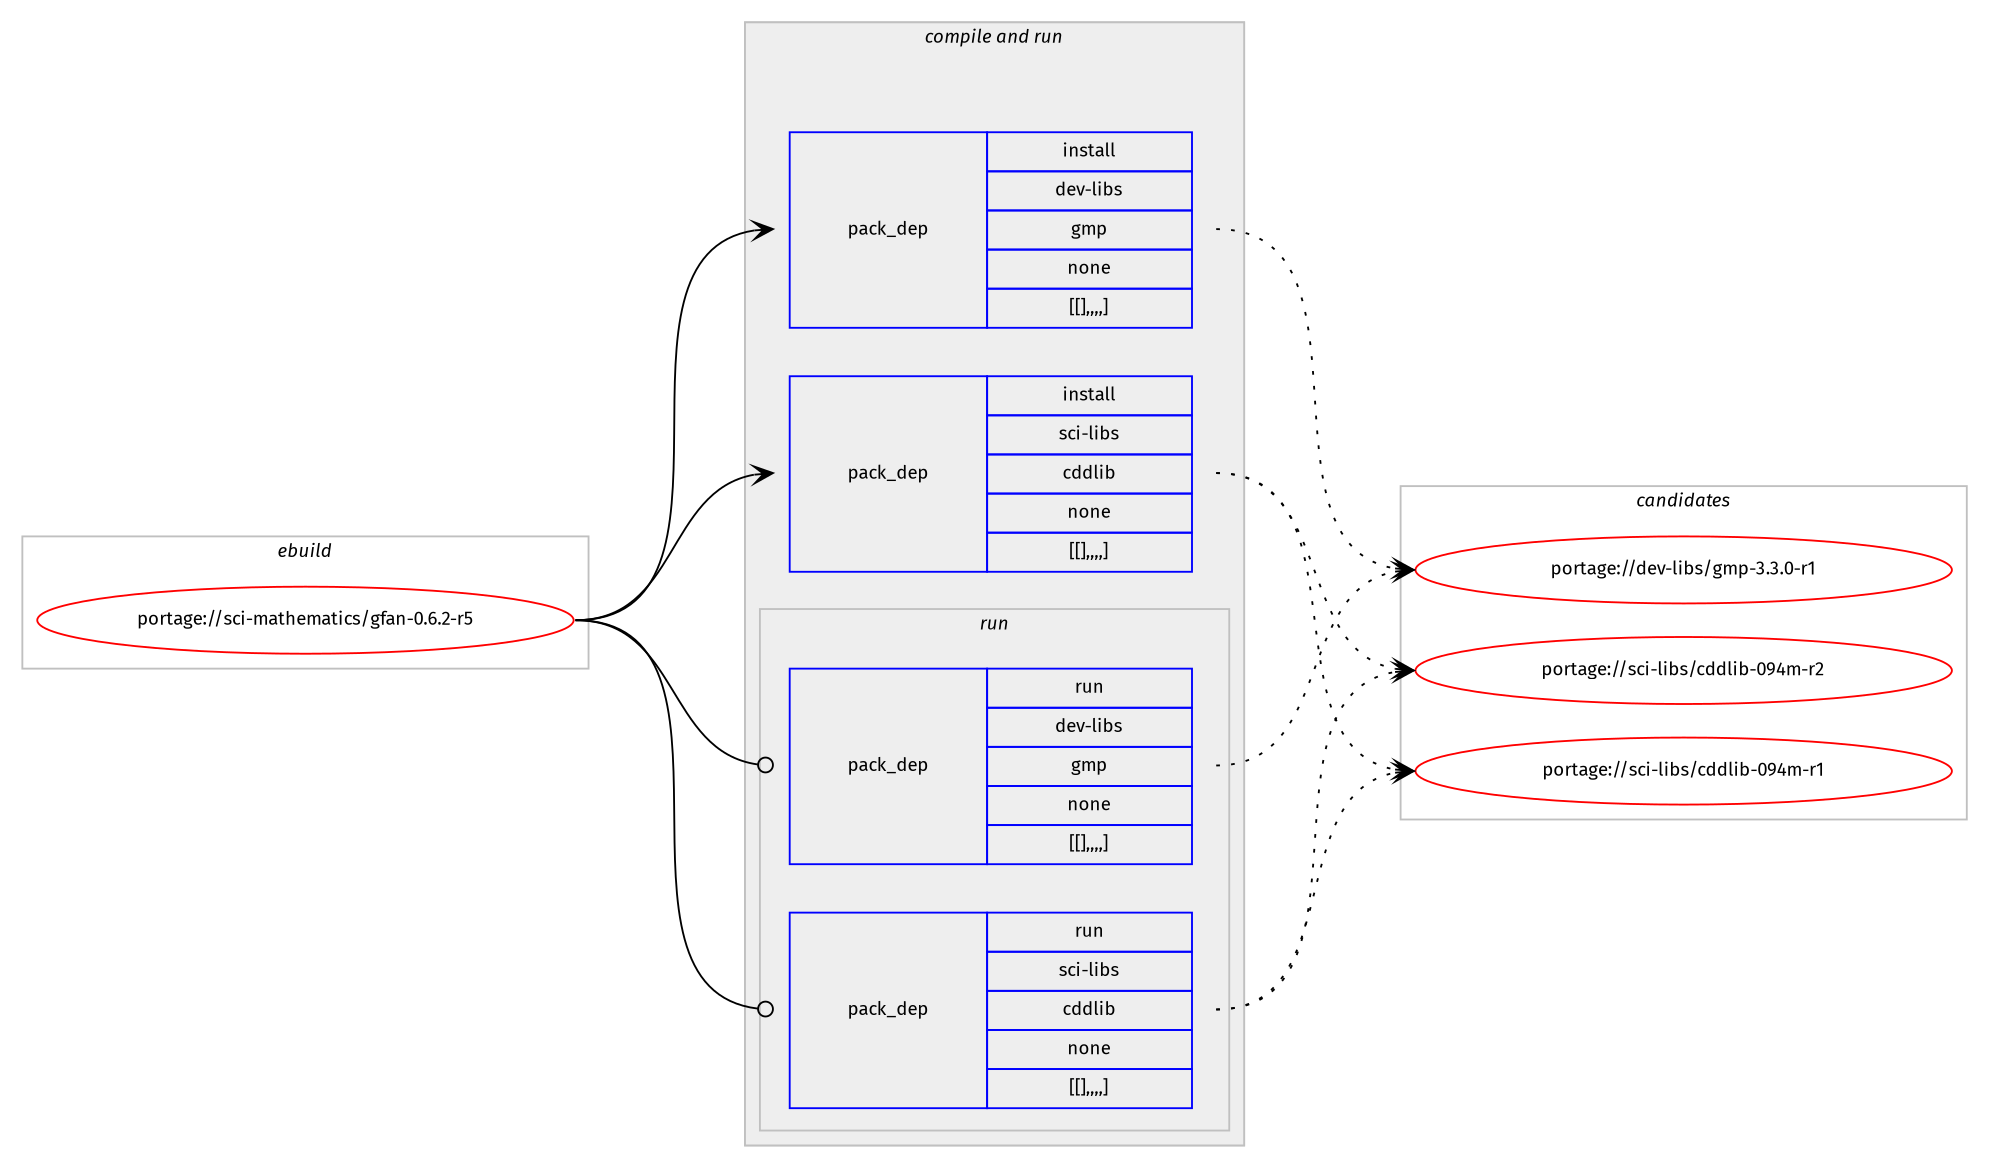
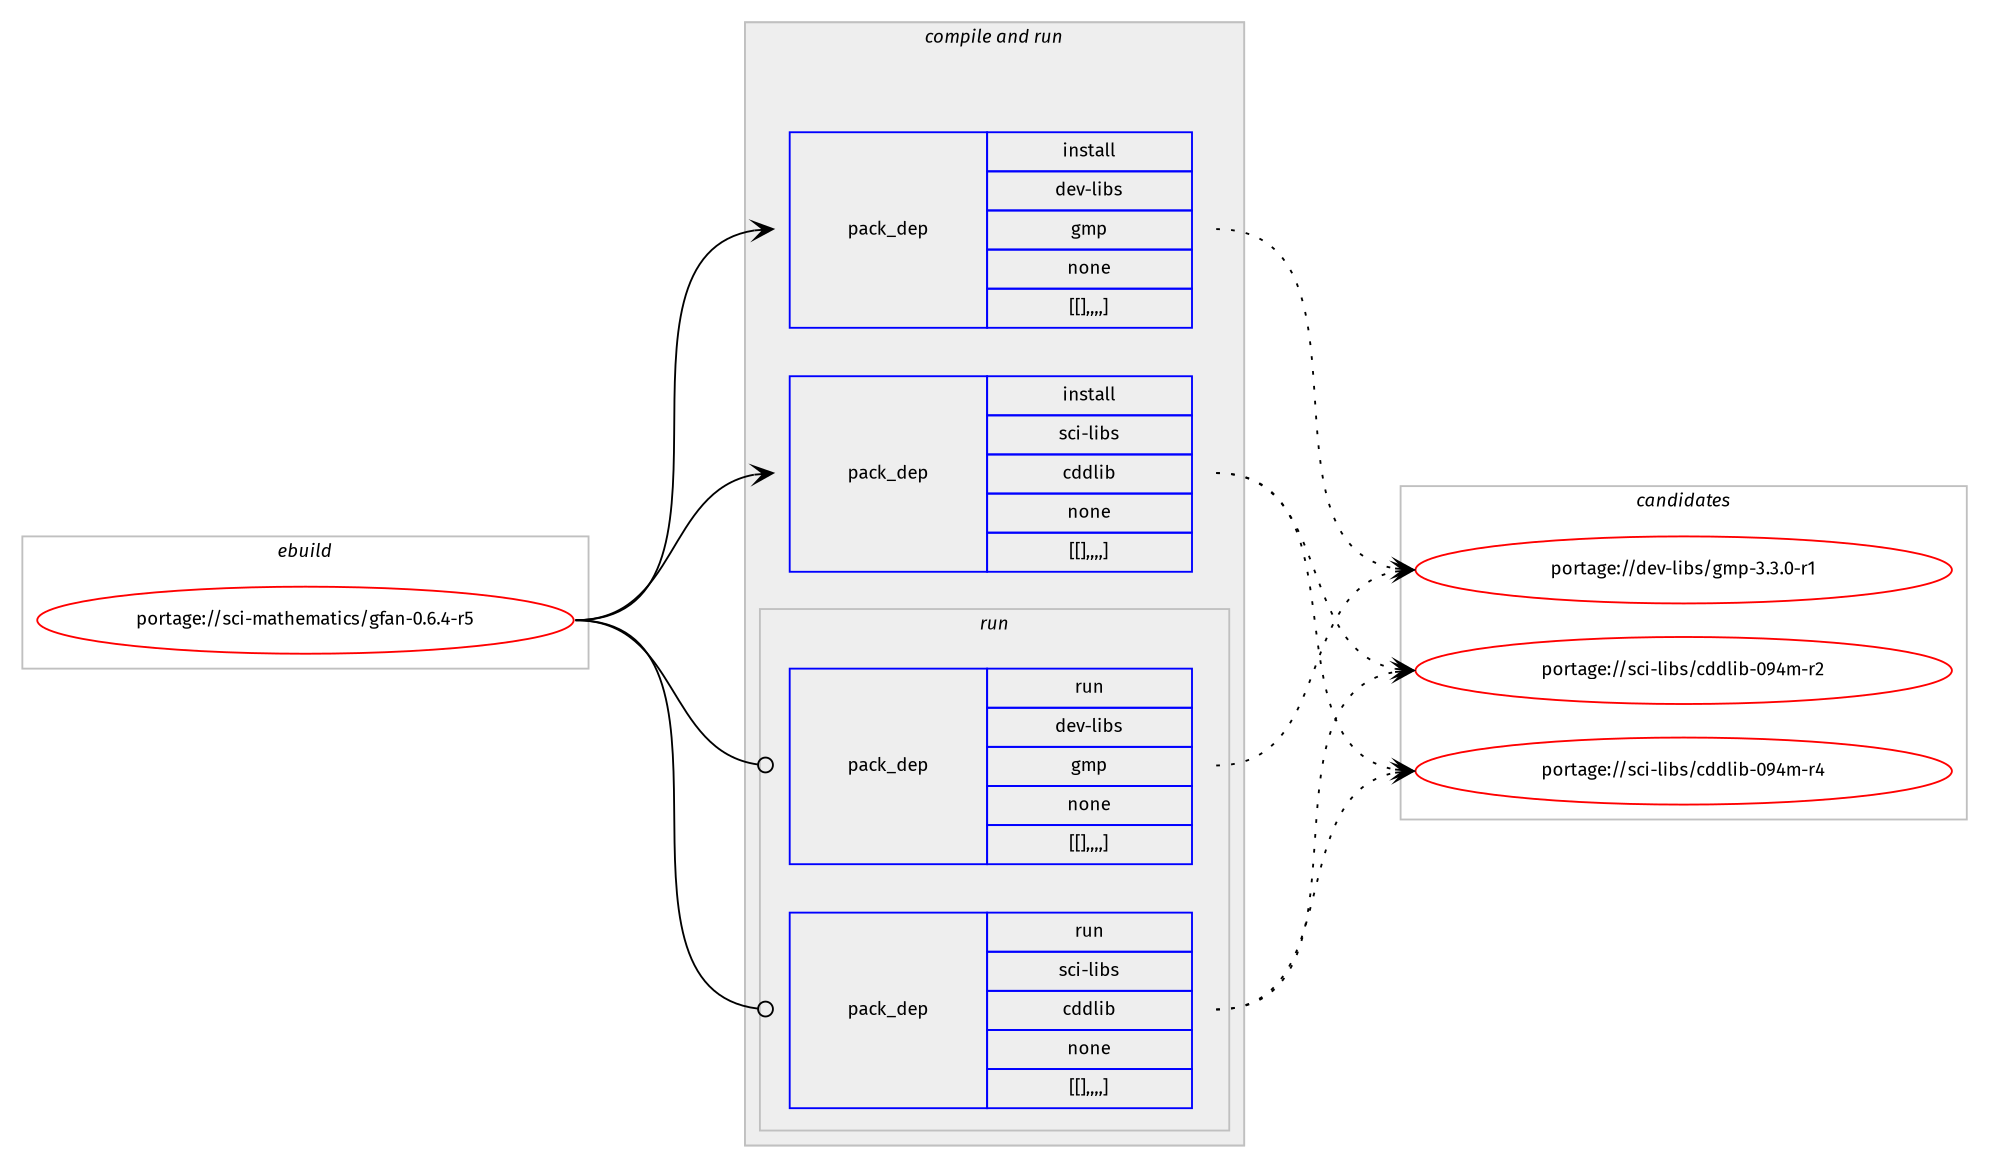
(305, 620) -> (305, 620)
(1684, 771) -> (1684, 771)
